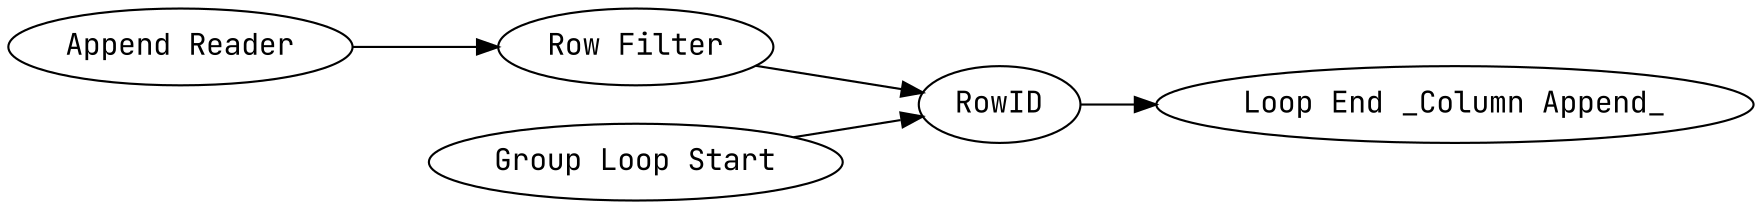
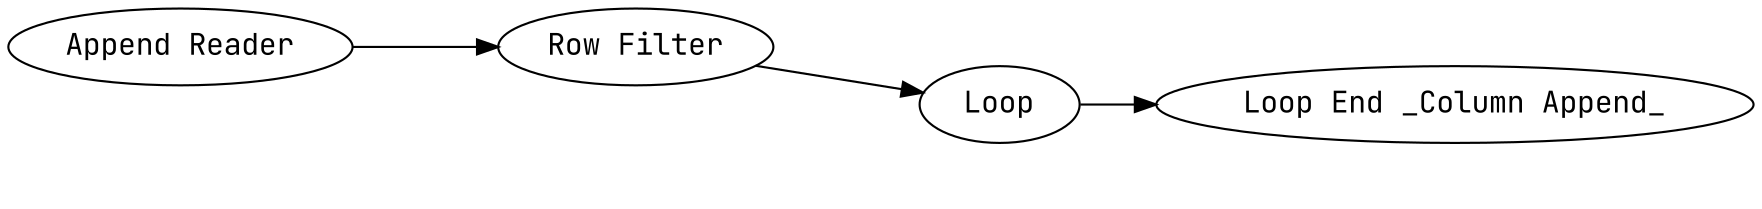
(1000, 105) -> (1000, 105)
(636, 162) -> none
